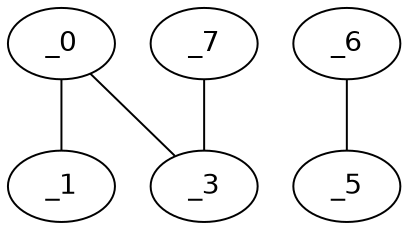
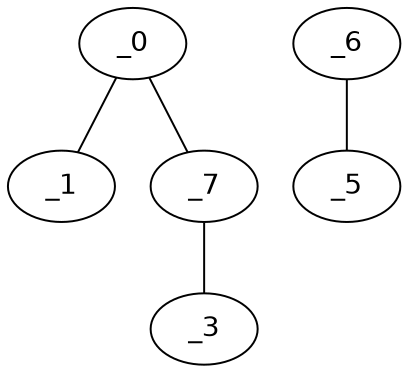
(133, 115) -> (169, 115)
